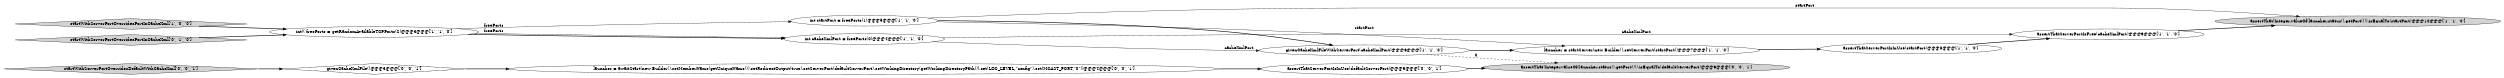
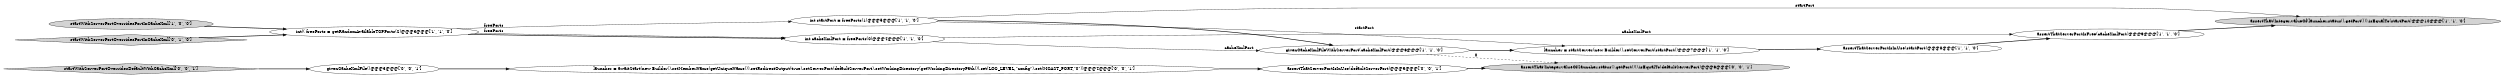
(131, 24) -> (131, 24)
(374, 69) -> (374, 69)
